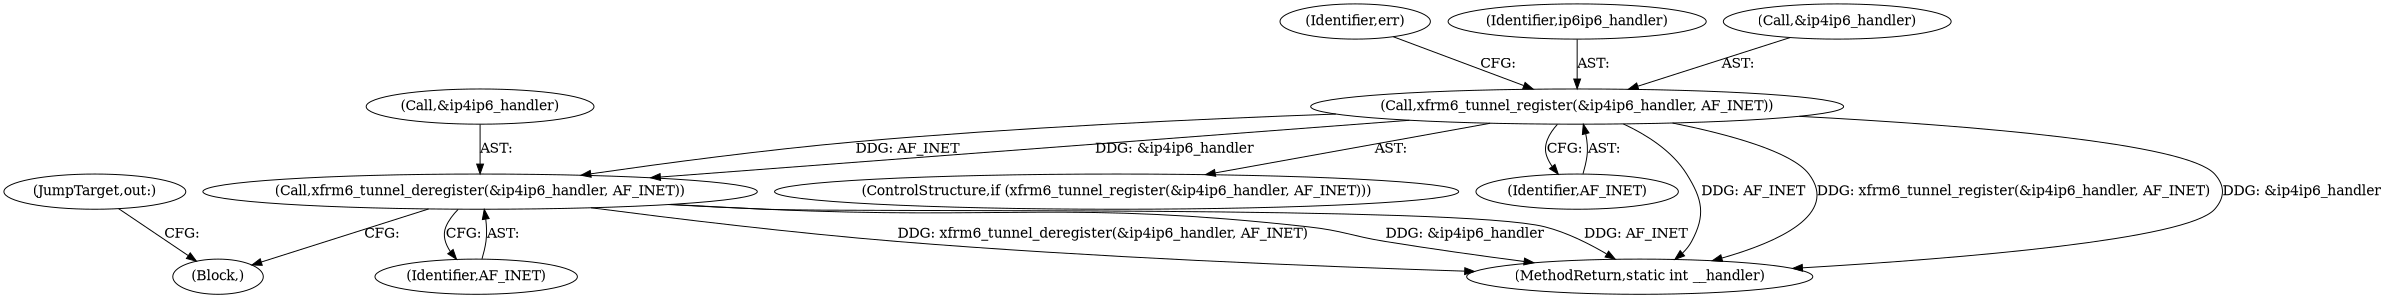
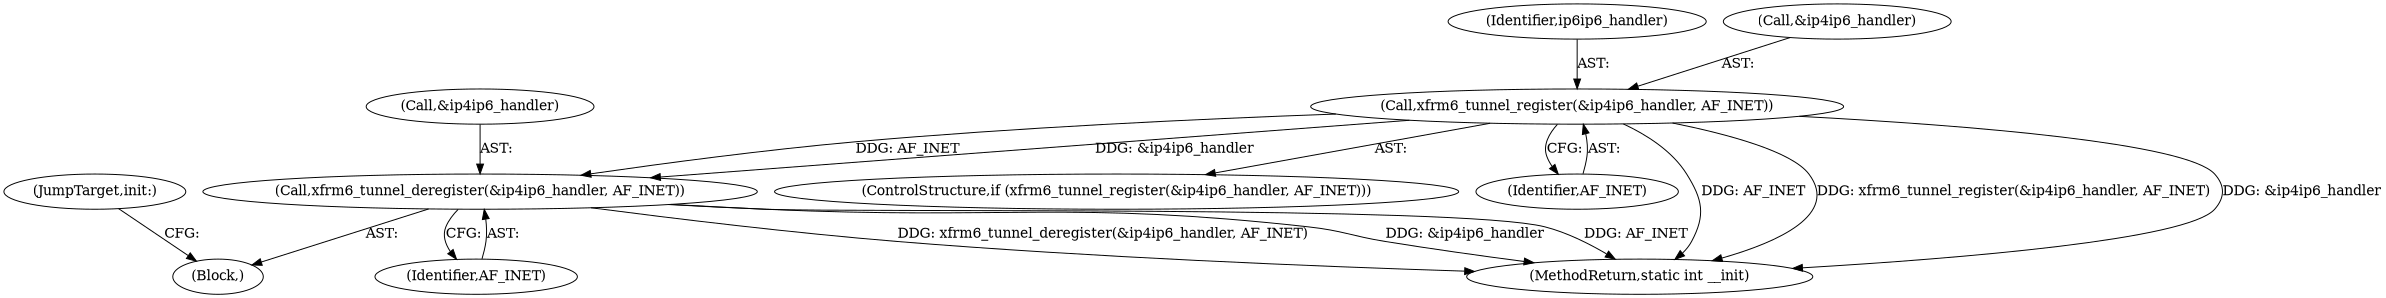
(1355, 22) -> none
(95, 192) -> (95, 192)
(384, 234) -> (384, 234)
(1640, 277) -> (1640, 277)
